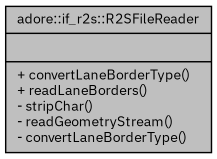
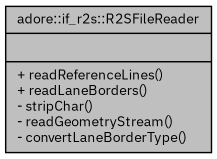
(104, 75) -> (90, 75)
